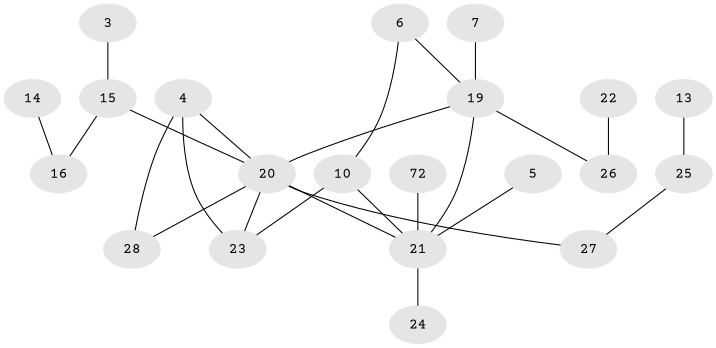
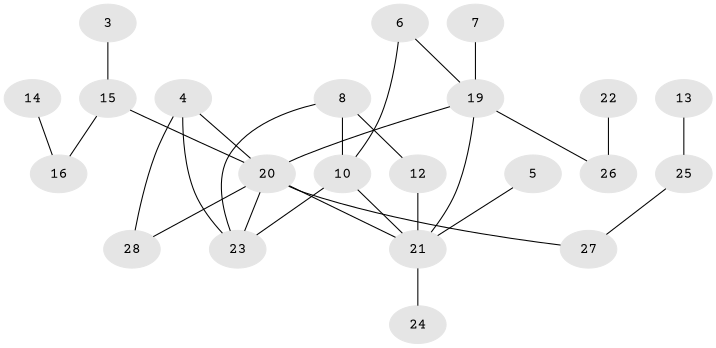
none -> (342, 98)
(418, 174) -> (418, 174)
